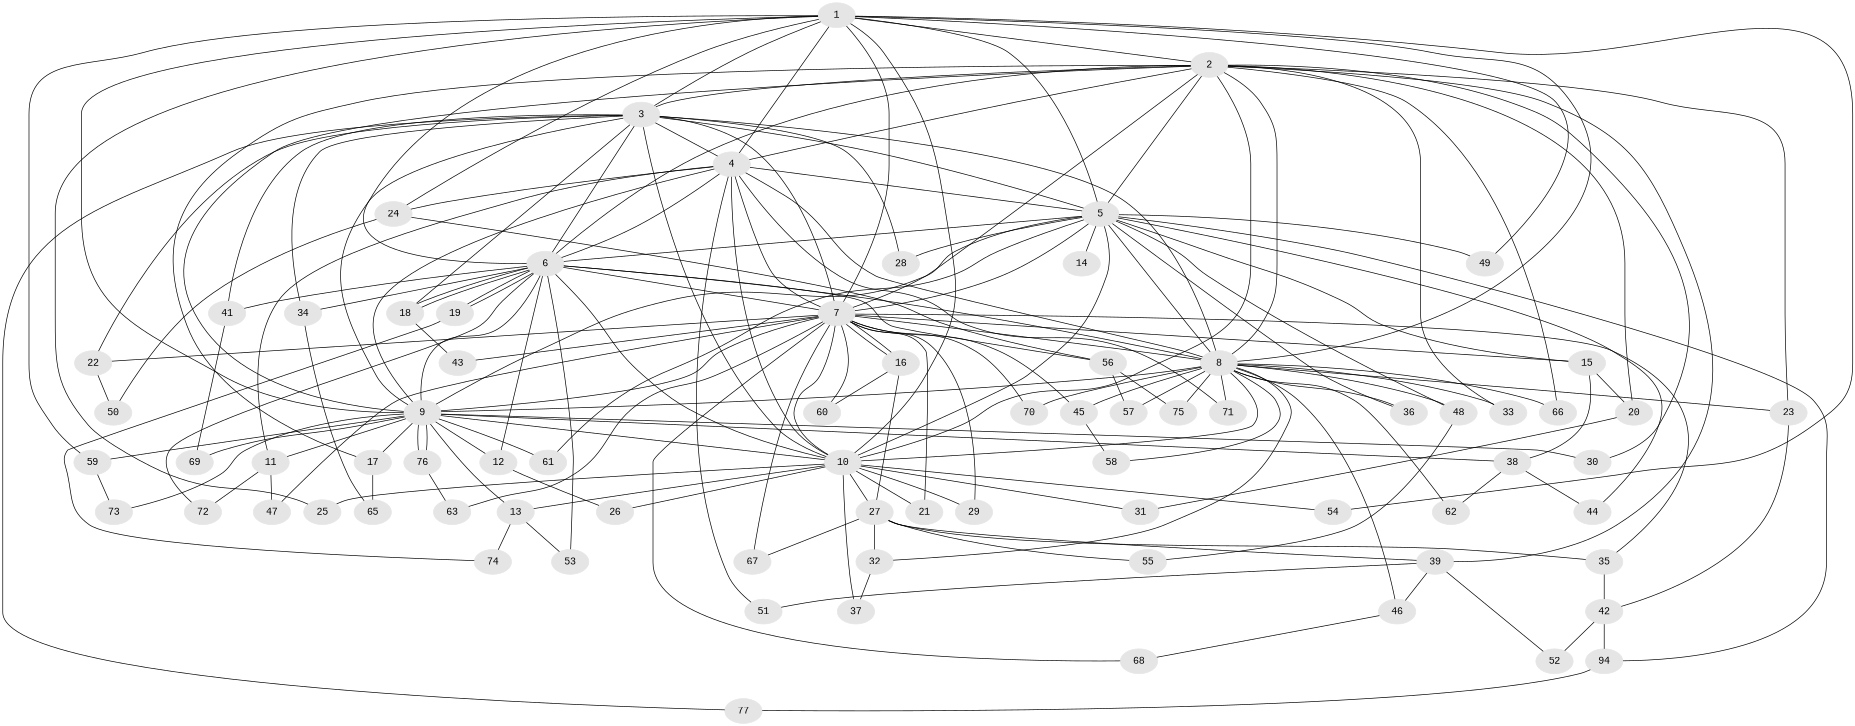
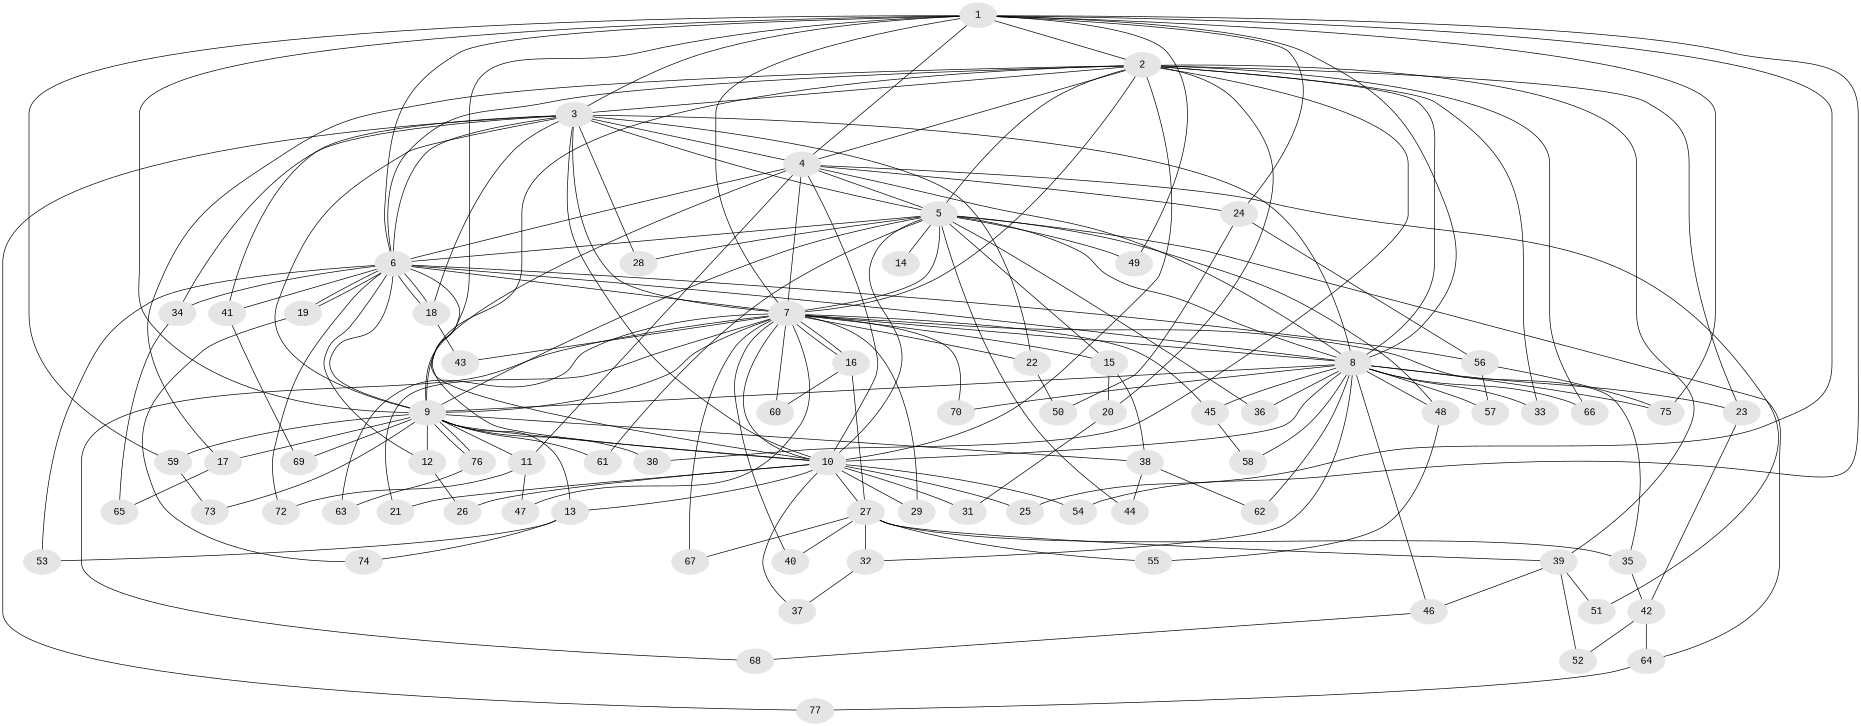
(1015, 58) -> (1512, 50)
(1228, 413) -> none
none -> (790, 562)
(1604, 661) -> (1646, 661)
